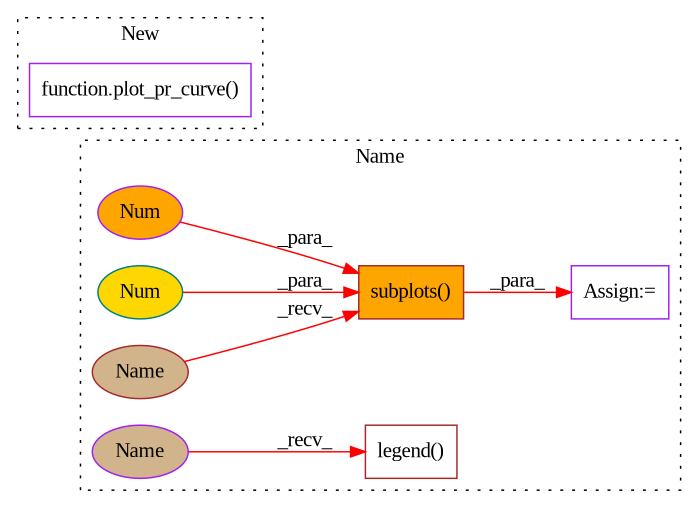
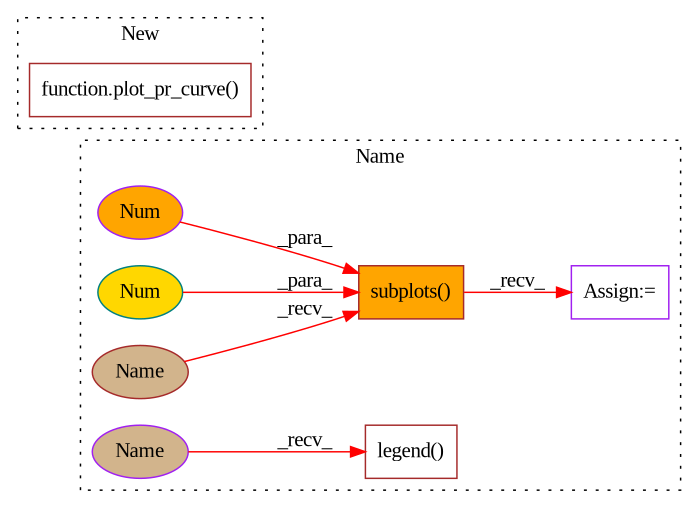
(140, 90) -> (140, 90)
(517, 281) -> (517, 281)
